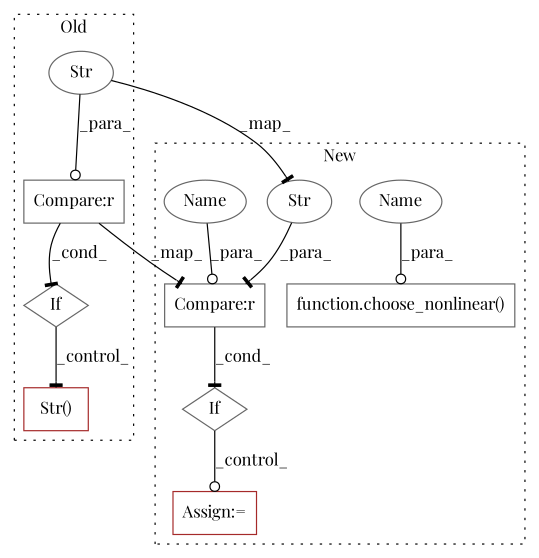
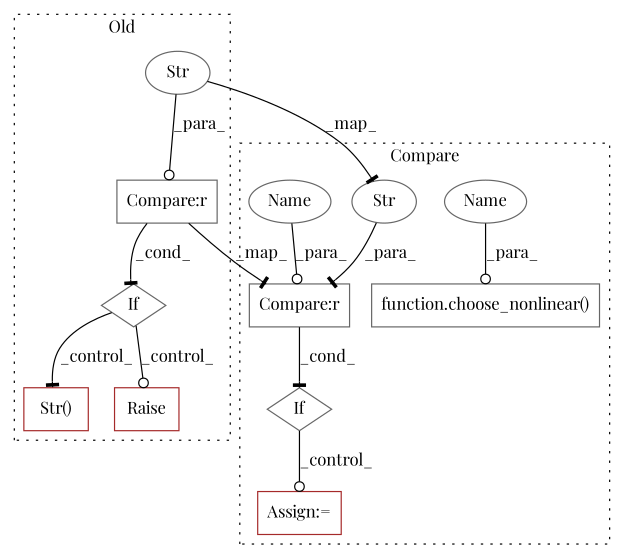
(340, 157) -> (425, 157)
none -> (147, 409)
